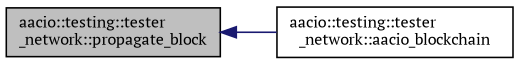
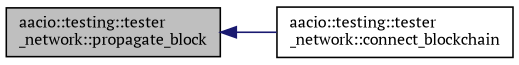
(395, 32) -> (395, 32)
